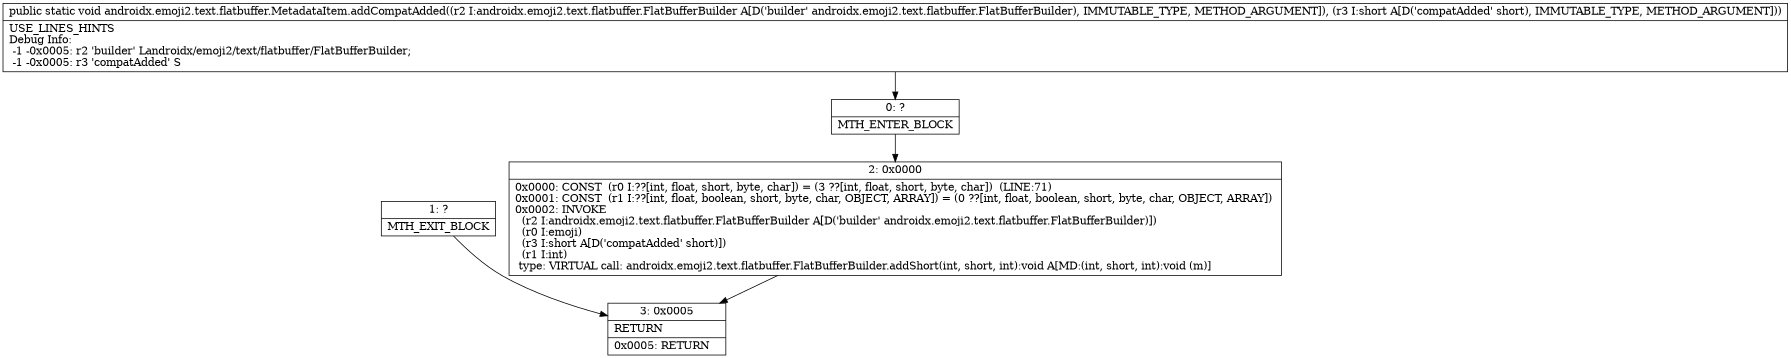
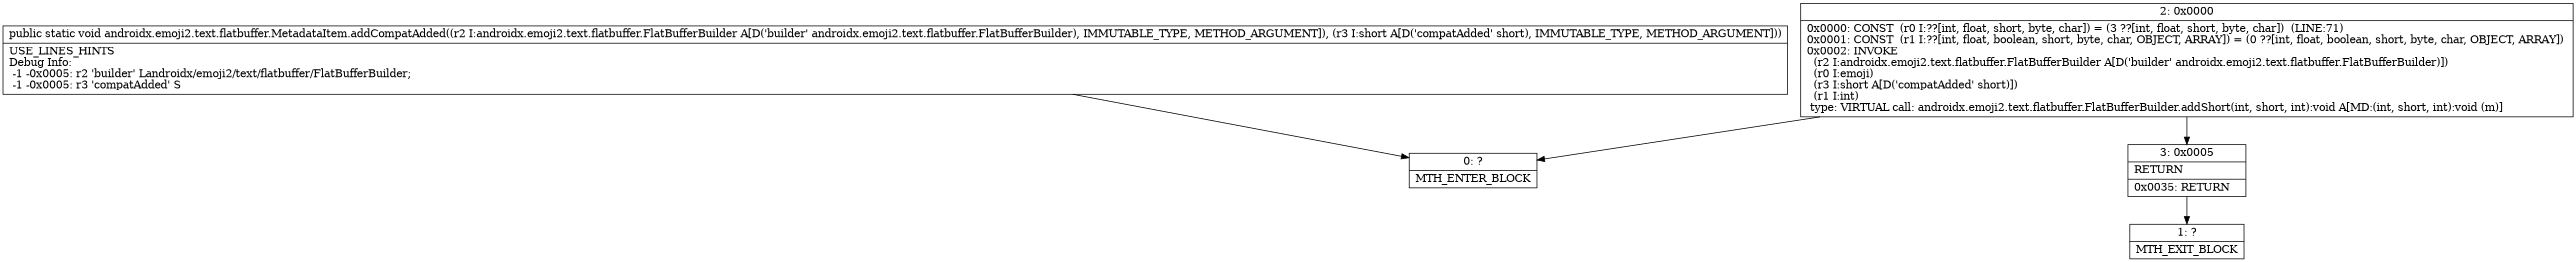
(895, 144) -> (1682, 138)
(521, 285) -> (2187, 207)
(667, 346) -> (2187, 187)
